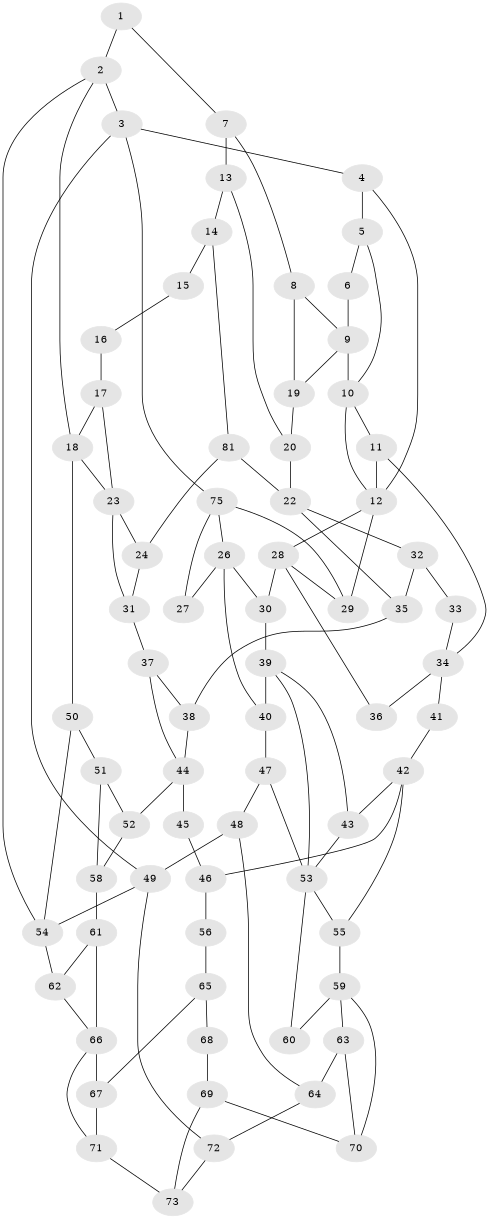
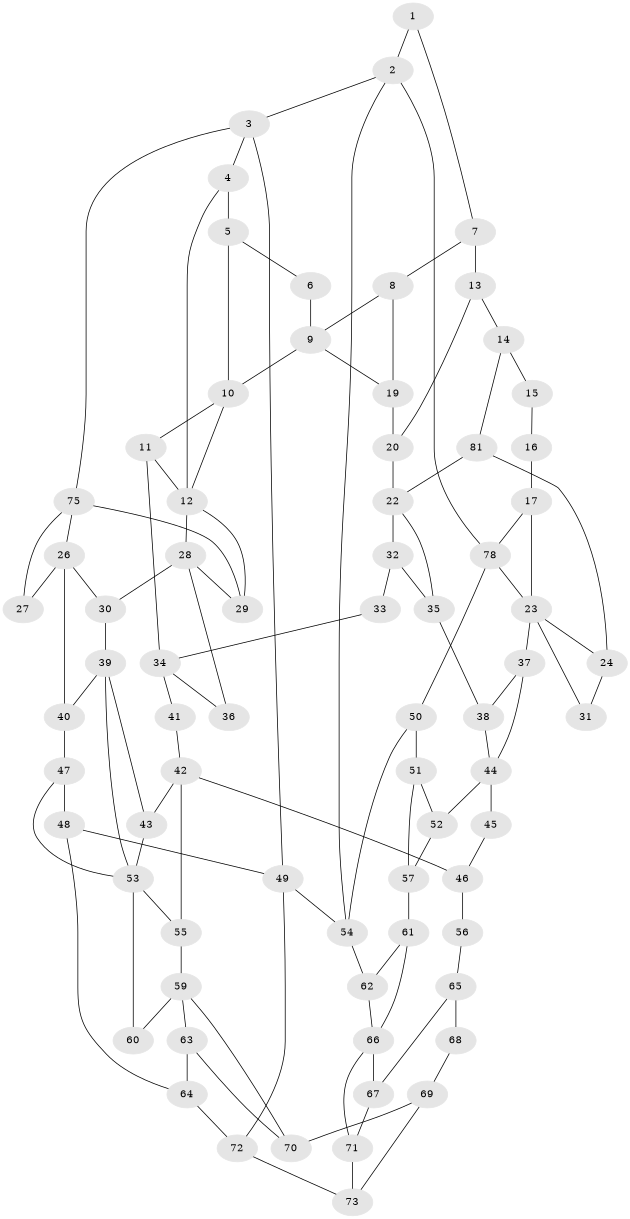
(73, 448) -> (490, 555)
(139, 636) -> (528, 636)
(97, 879) -> (409, 879)
